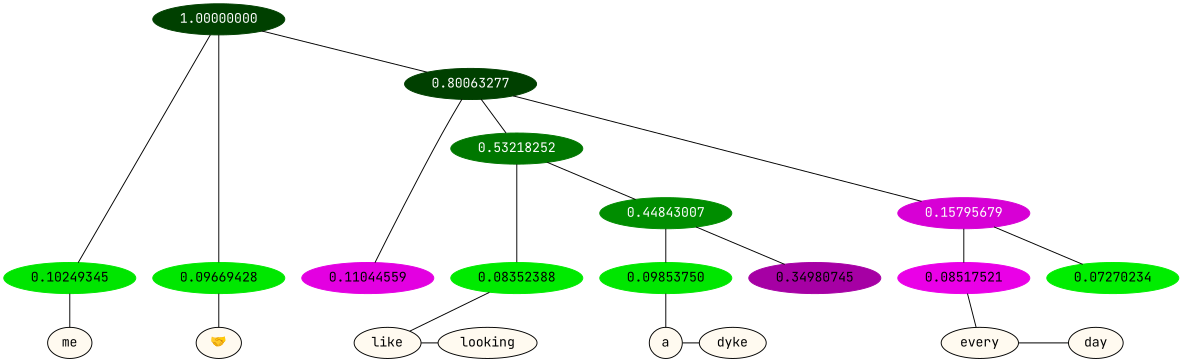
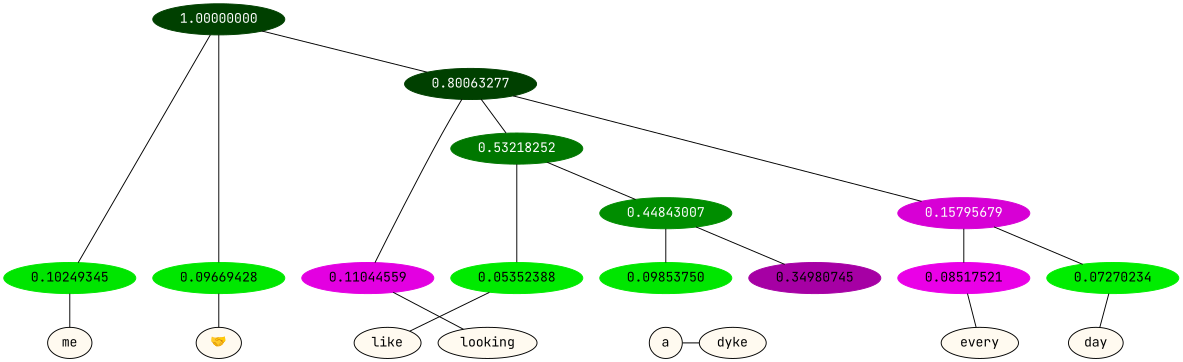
(517, 278) -> (517, 278)
(666, 311) -> none
(430, 343) -> (428, 311)
(1044, 343) -> (1104, 311)
